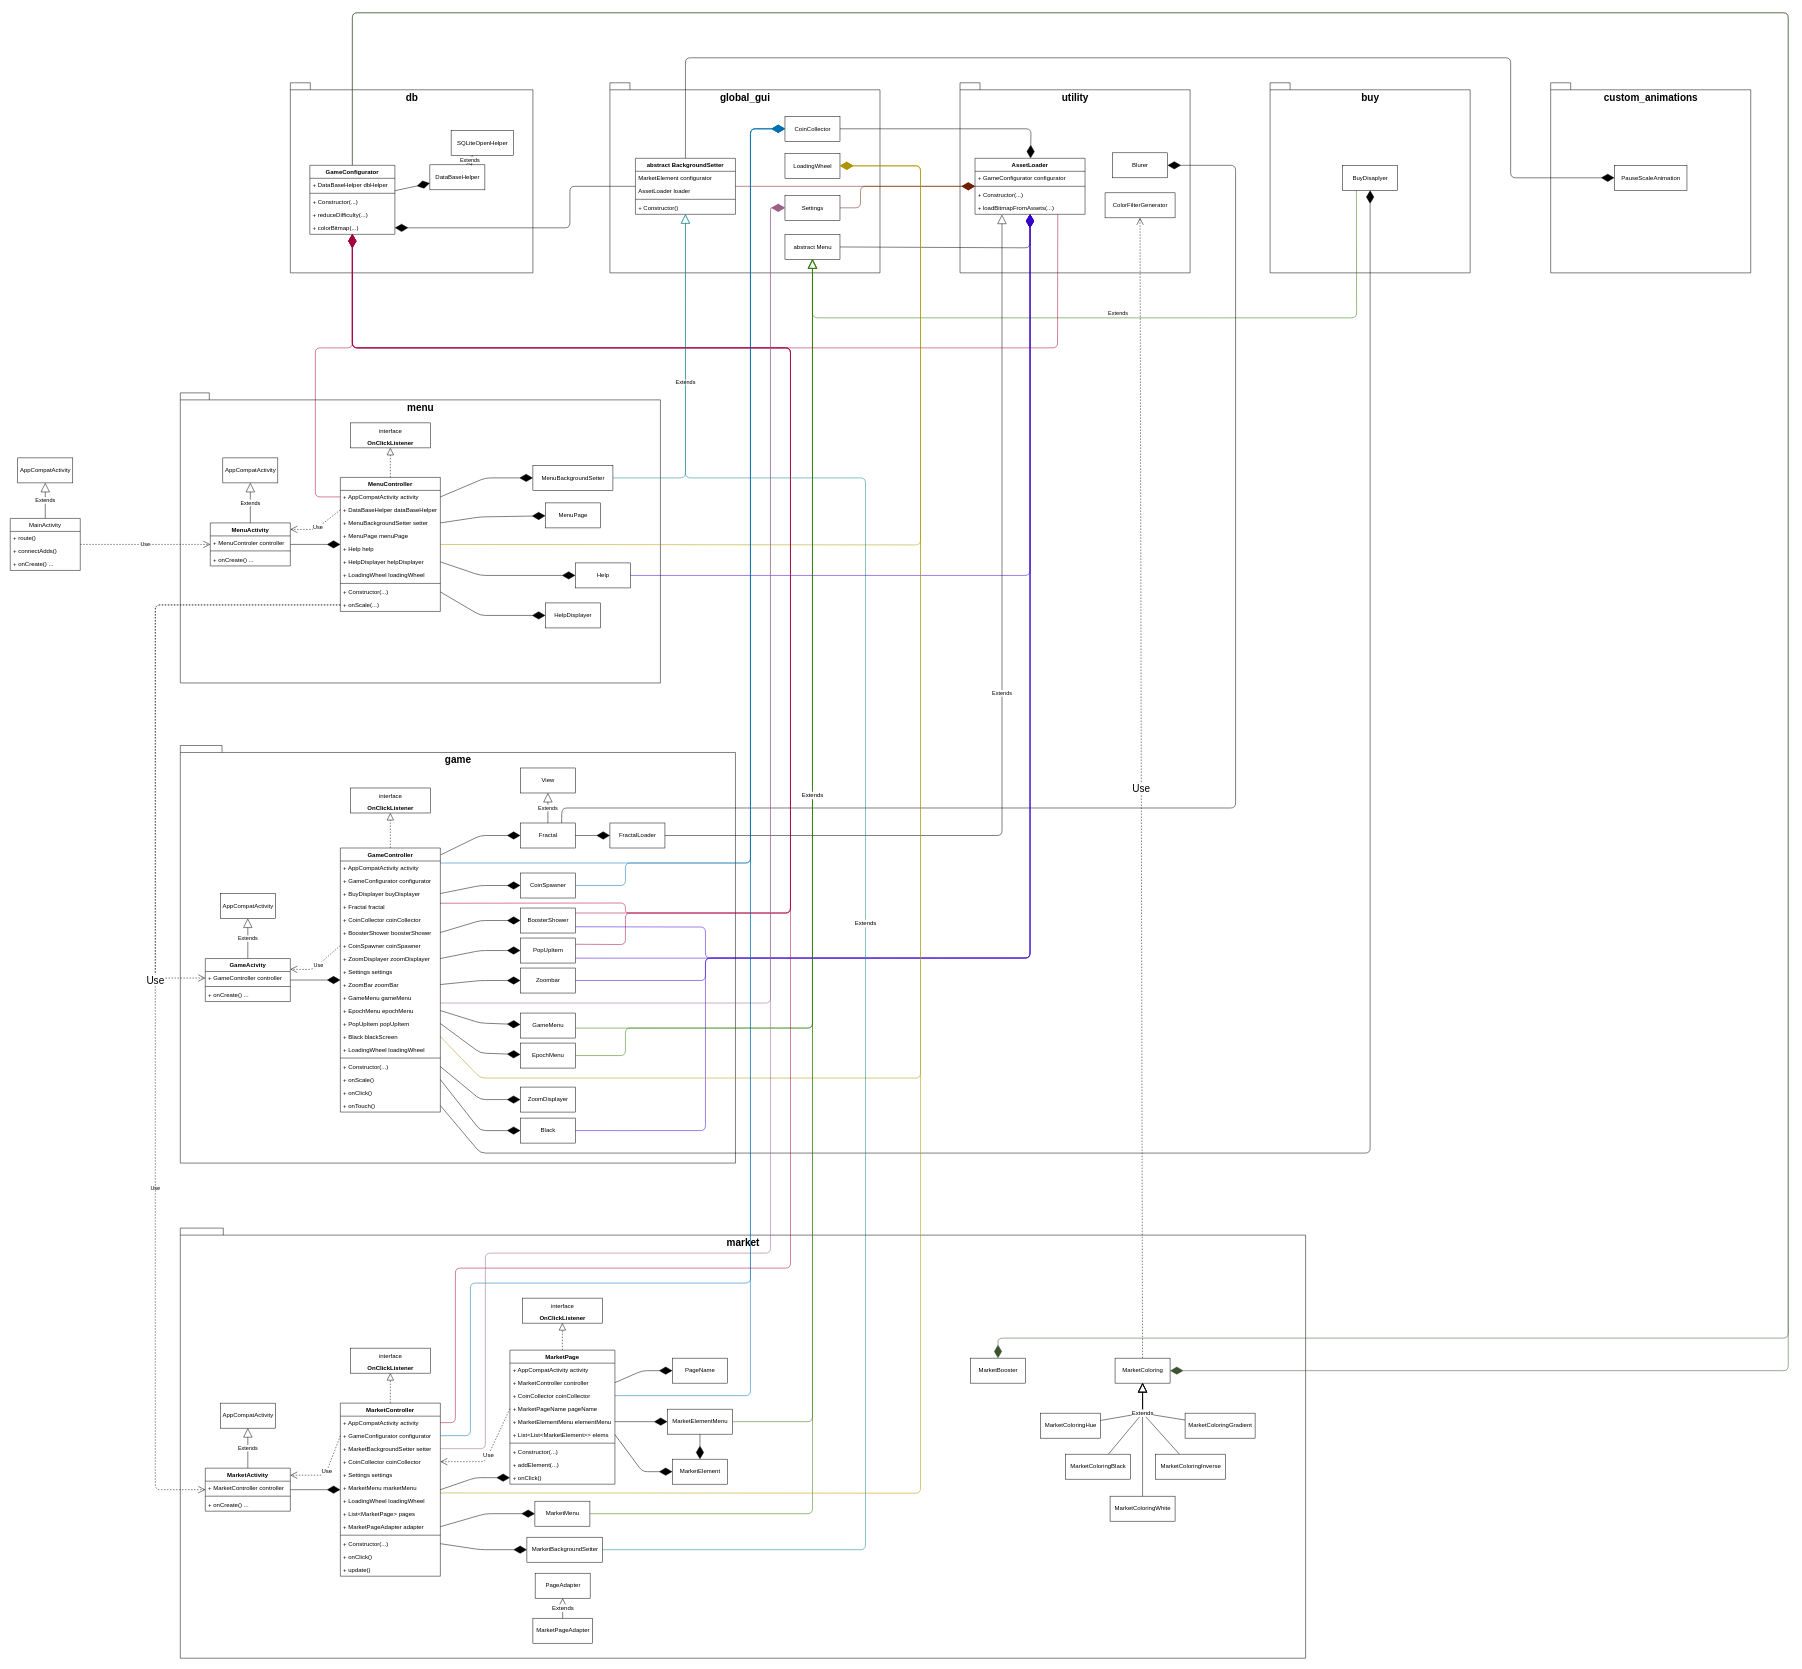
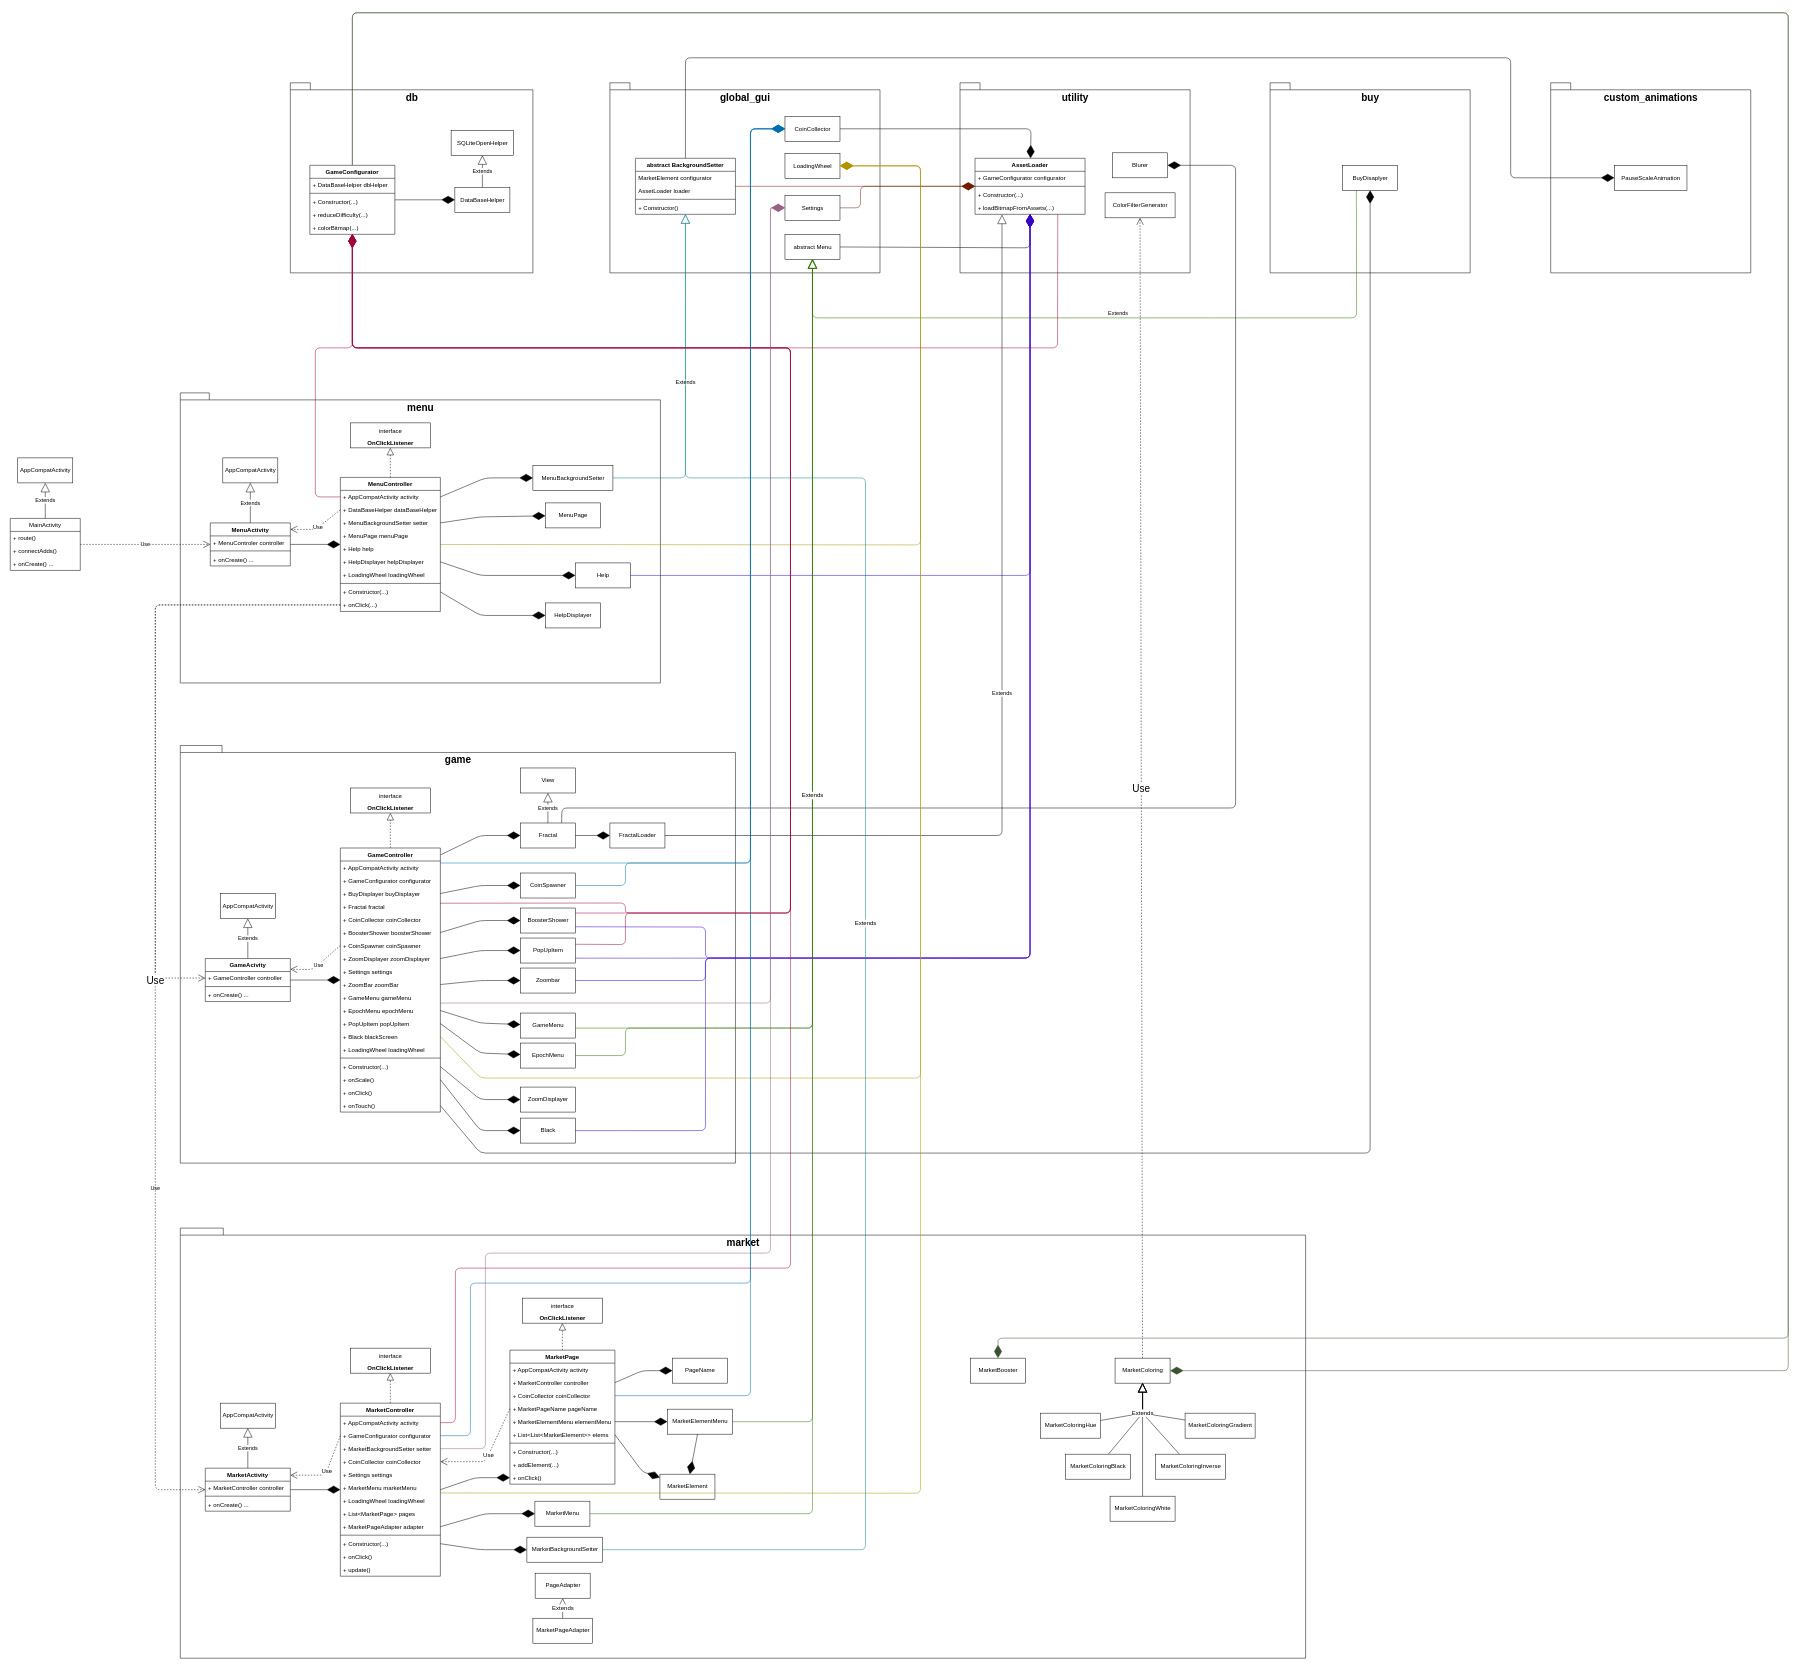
(457, 177) -> (482, 200)
(572, 187) -> none
(363, 605) -> (362, 605)
(700, 1471) -> (687, 1486)
